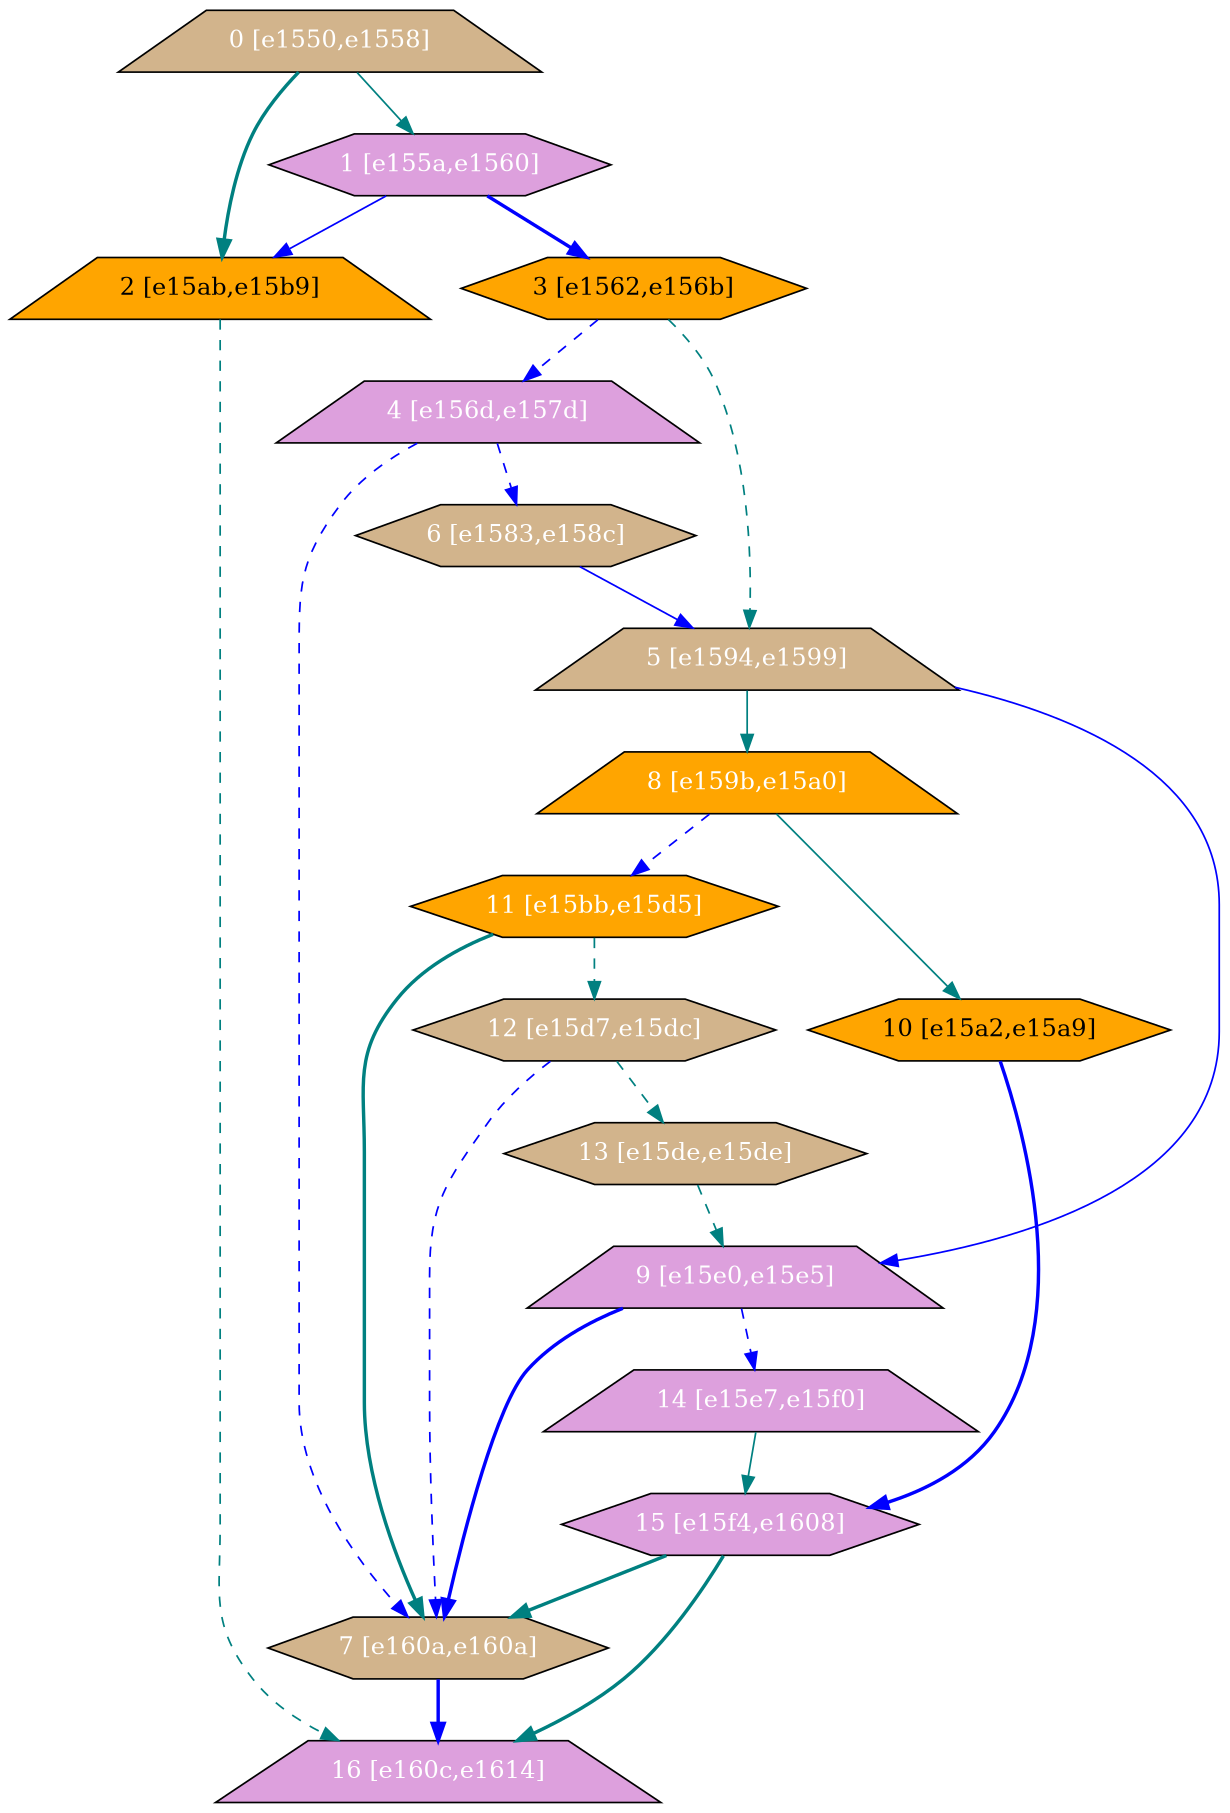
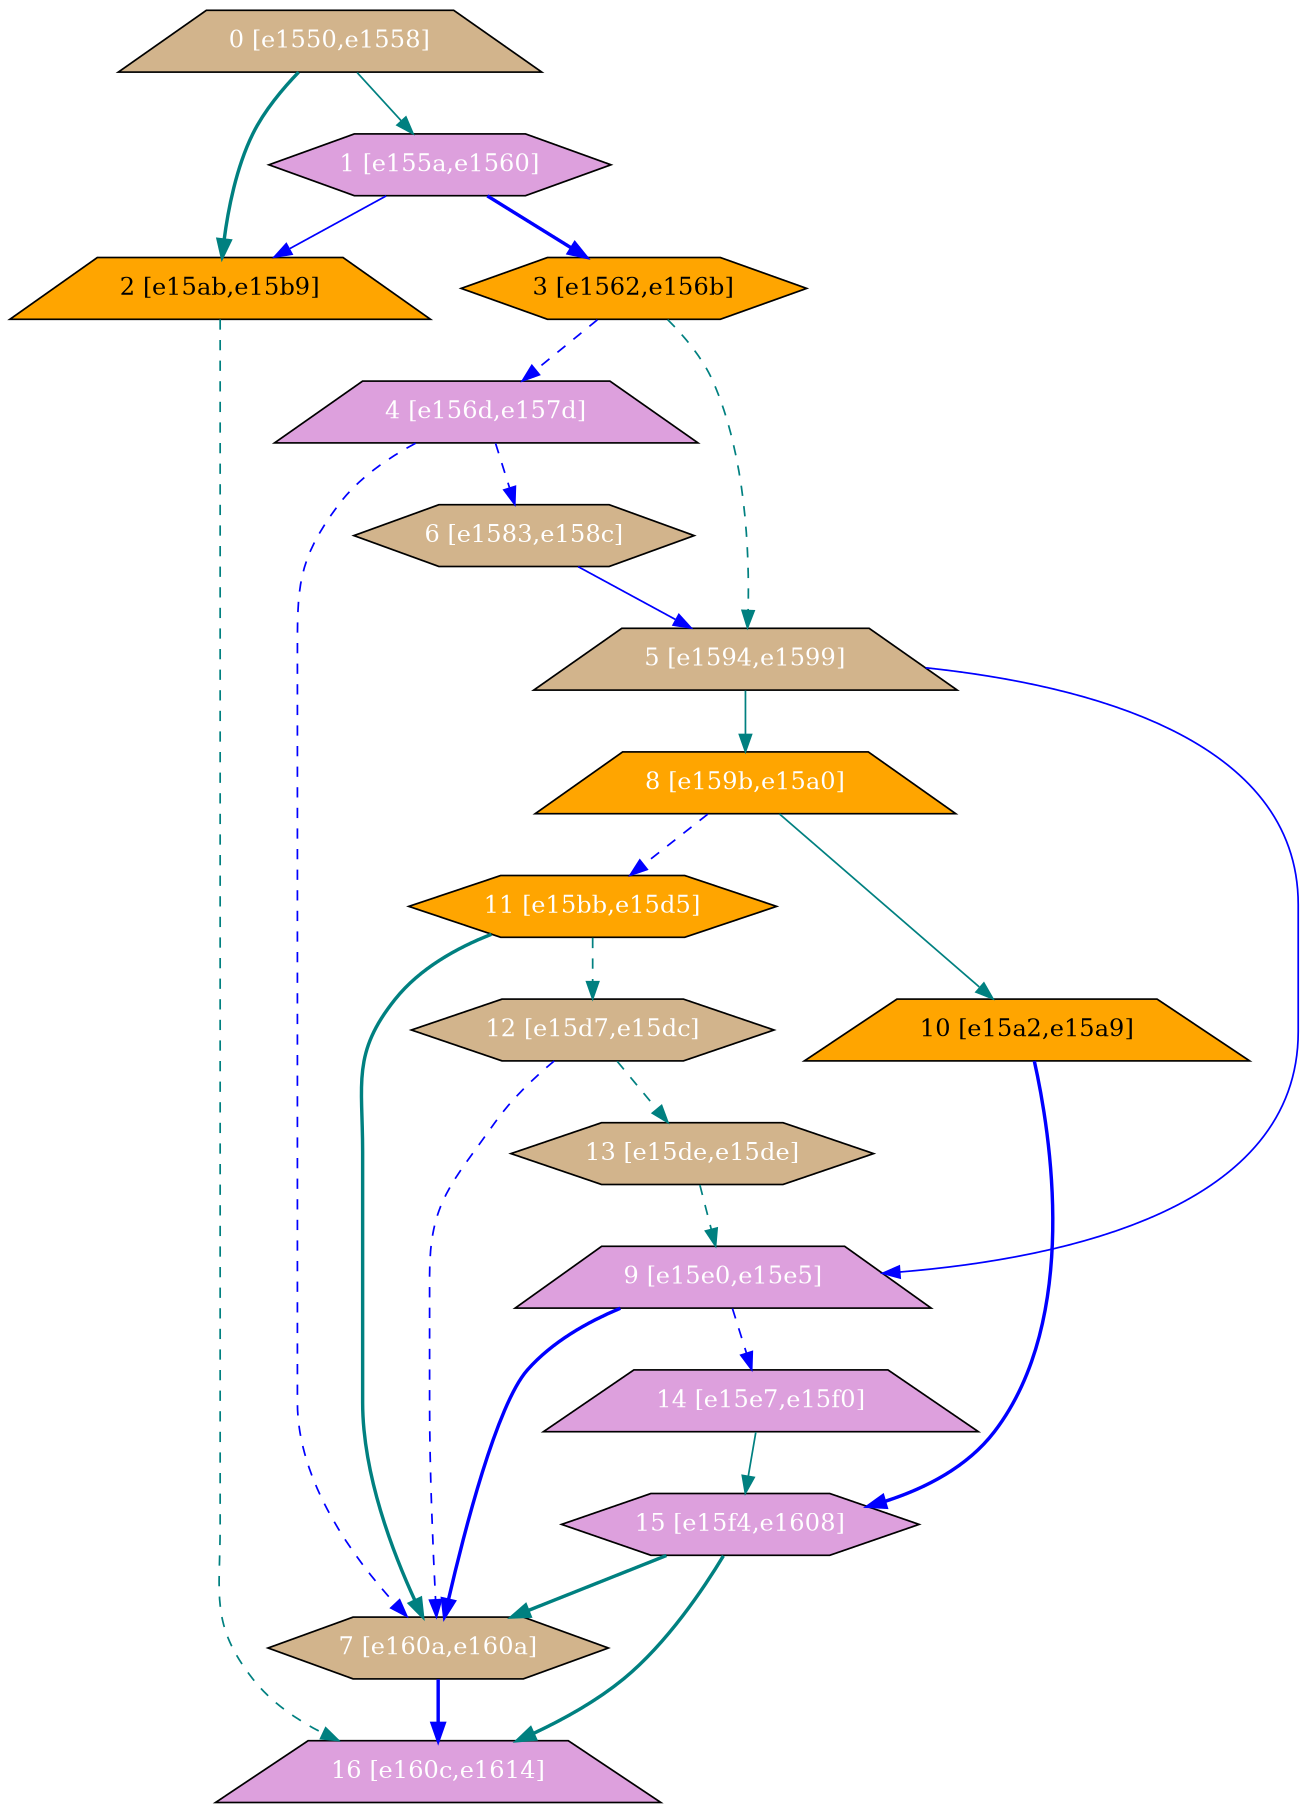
(989, 1030) -> (1027, 1030)
